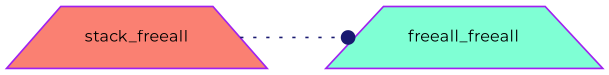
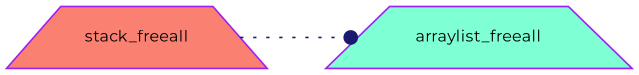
(464, 37) -> (479, 37)
